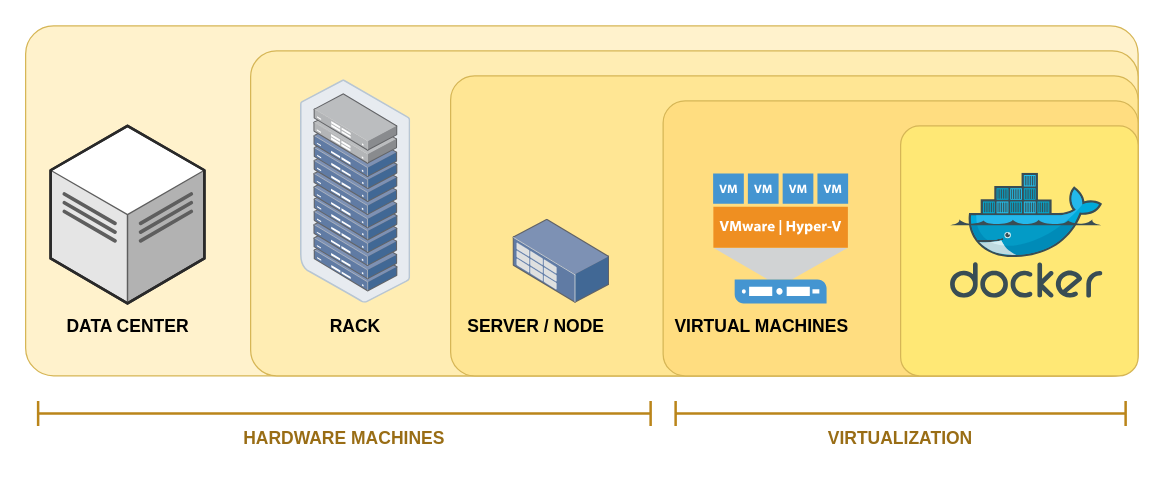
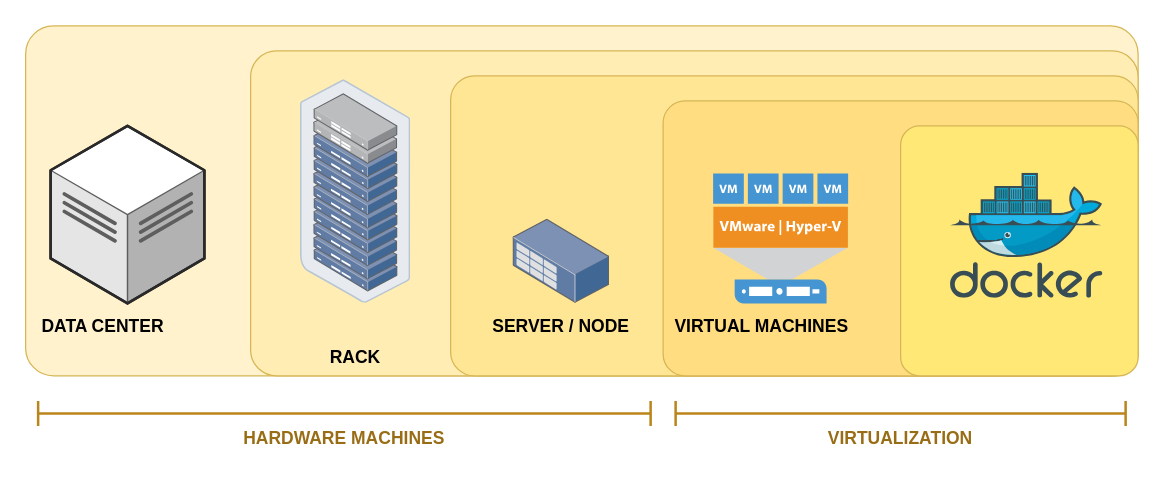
(128, 326) -> (103, 326)
(356, 326) -> (356, 357)
(537, 326) -> (562, 326)
